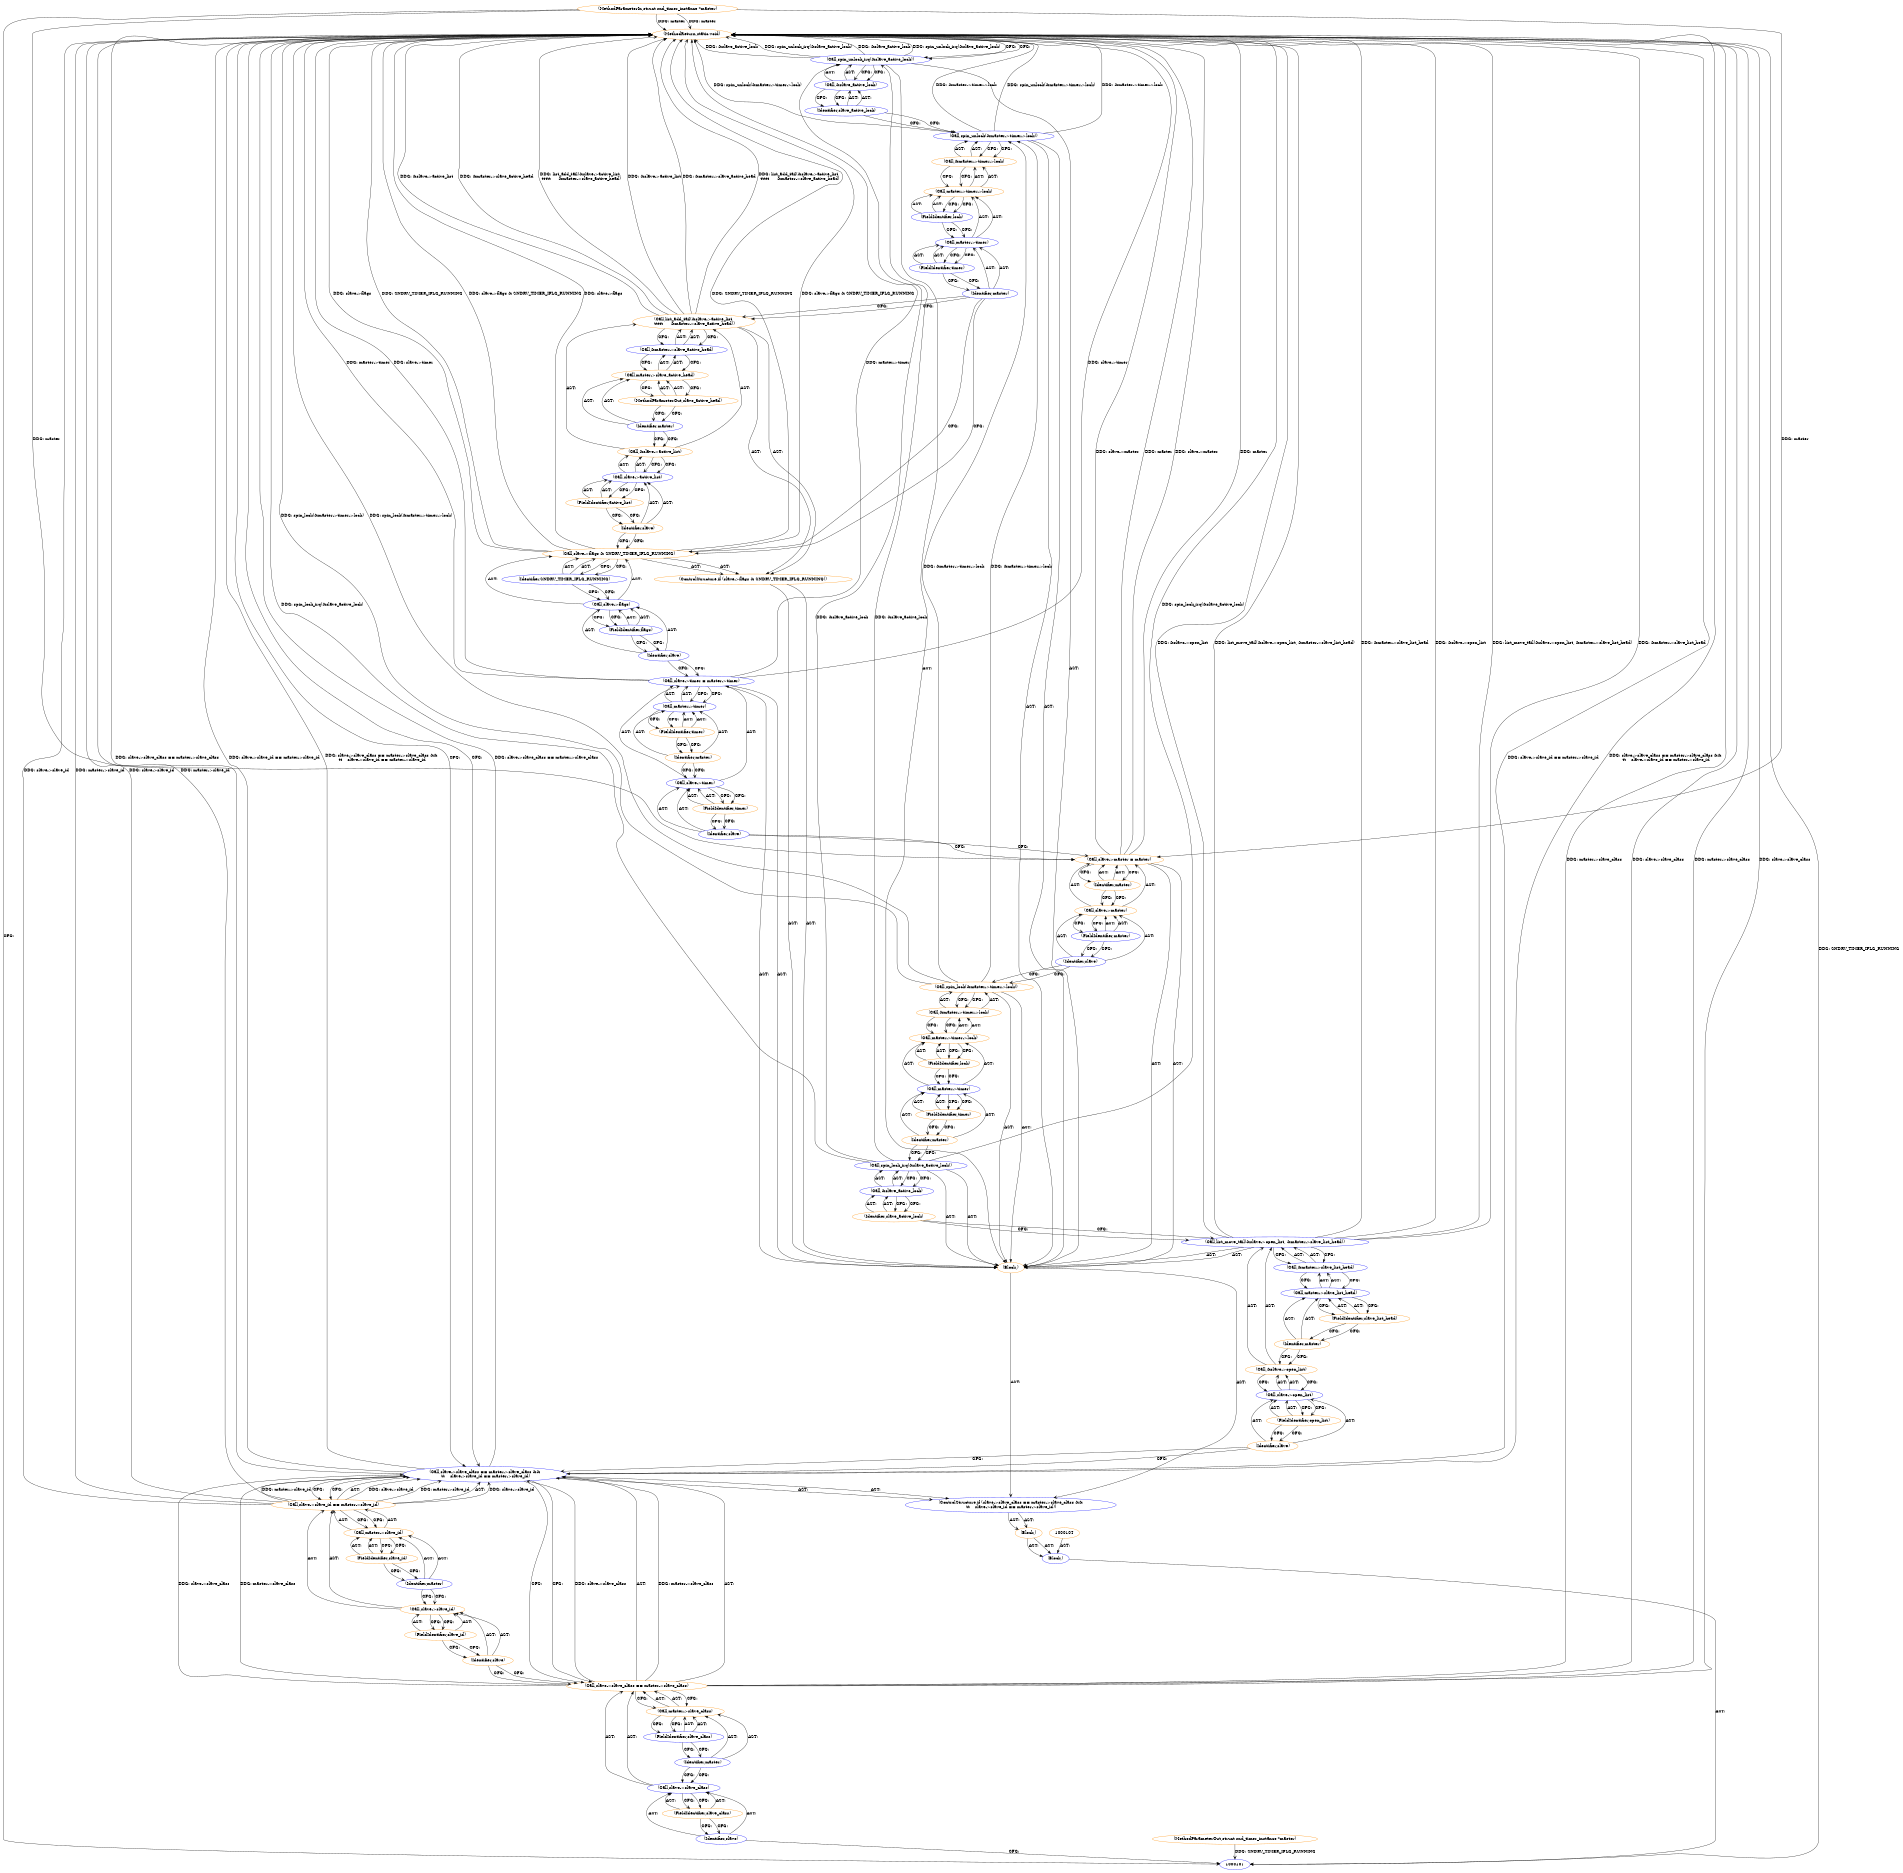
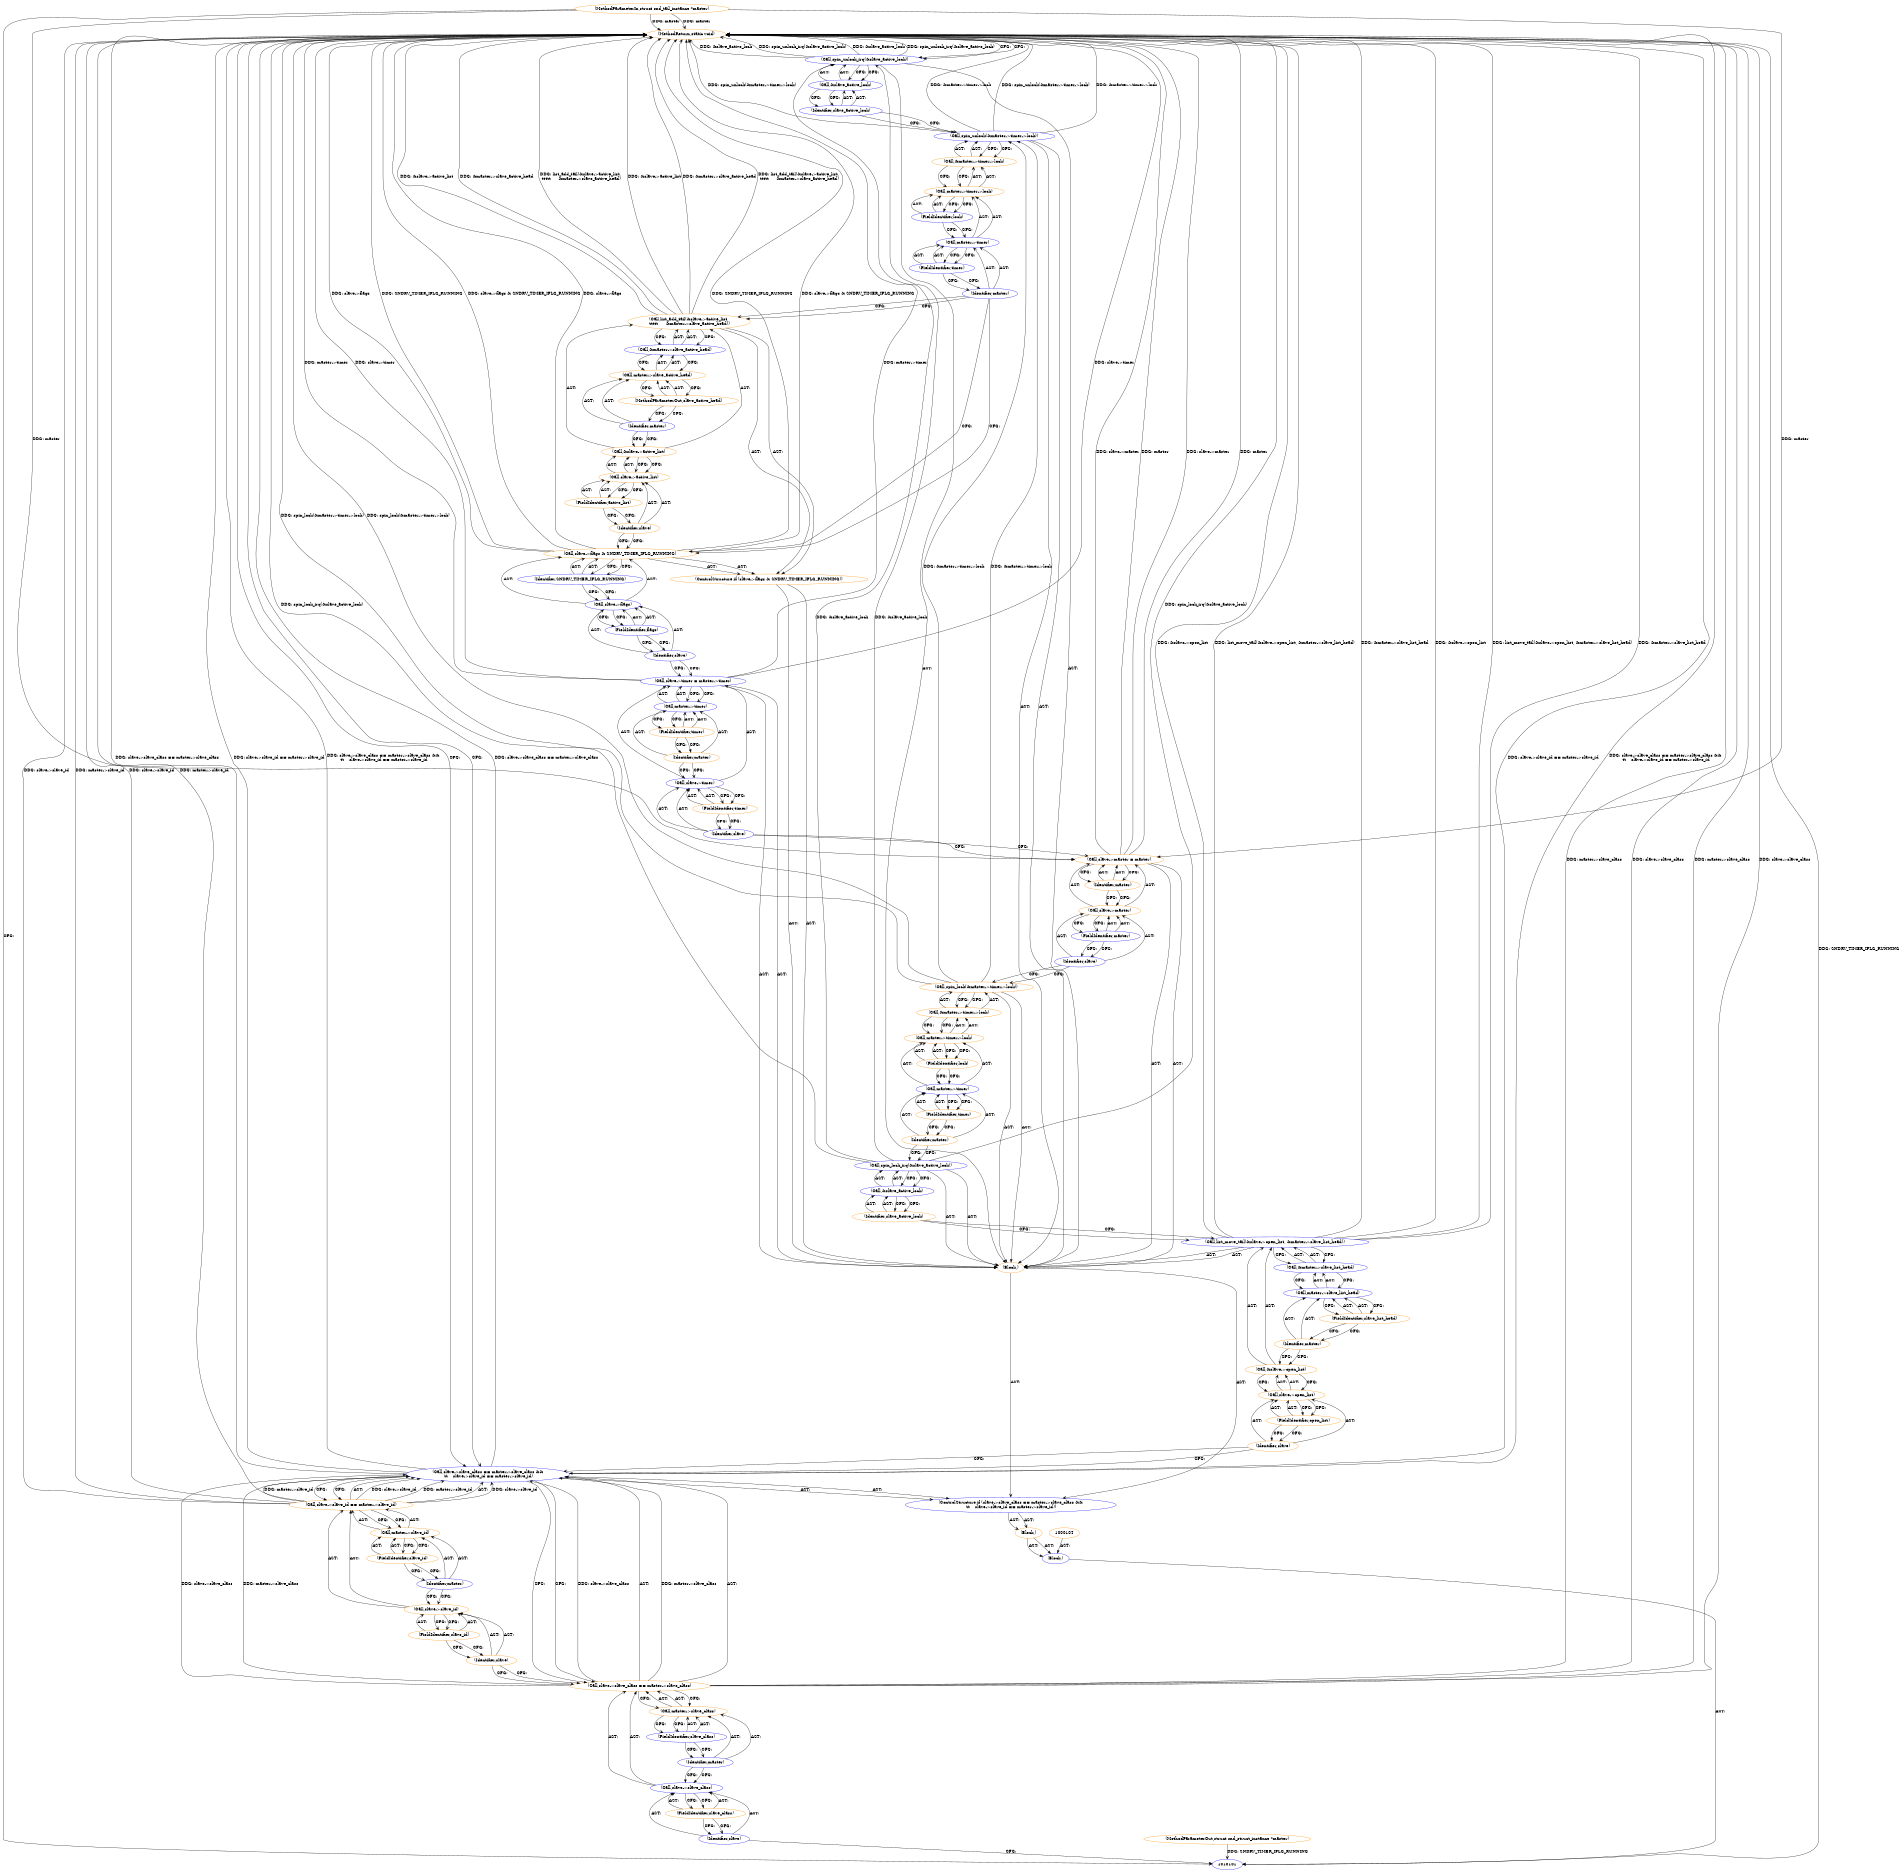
(658, 9) -> (652, 9)
(638, 477) -> (634, 477)
(1289, 1395) -> (1291, 1395)
(1235, 1839) -> (1227, 1839)
(1235, 1864) -> (1227, 1864)
